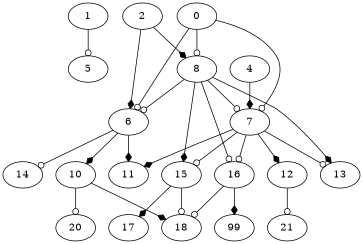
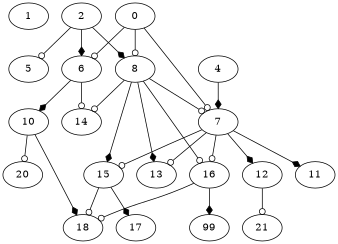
(88, 40) -> (57, 40)
(165, 94) -> (111, 93)
(129, 144) -> none
